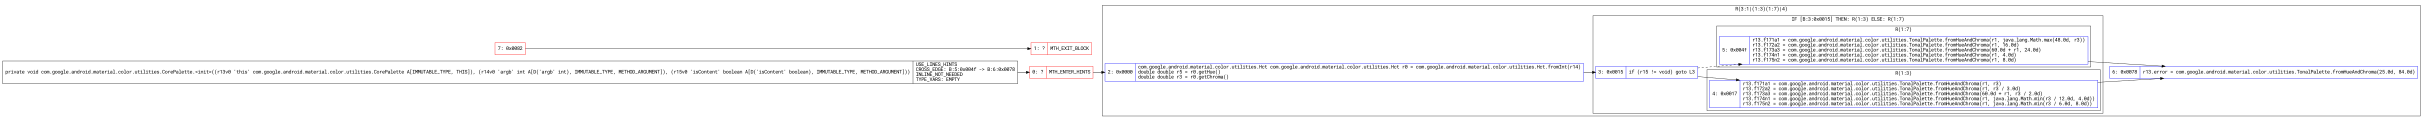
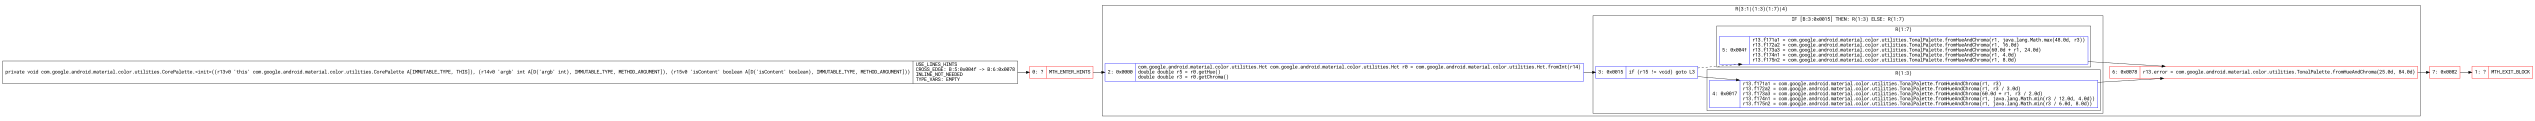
(2264, 72) -> (2264, 72)
none -> (2422, 72)
